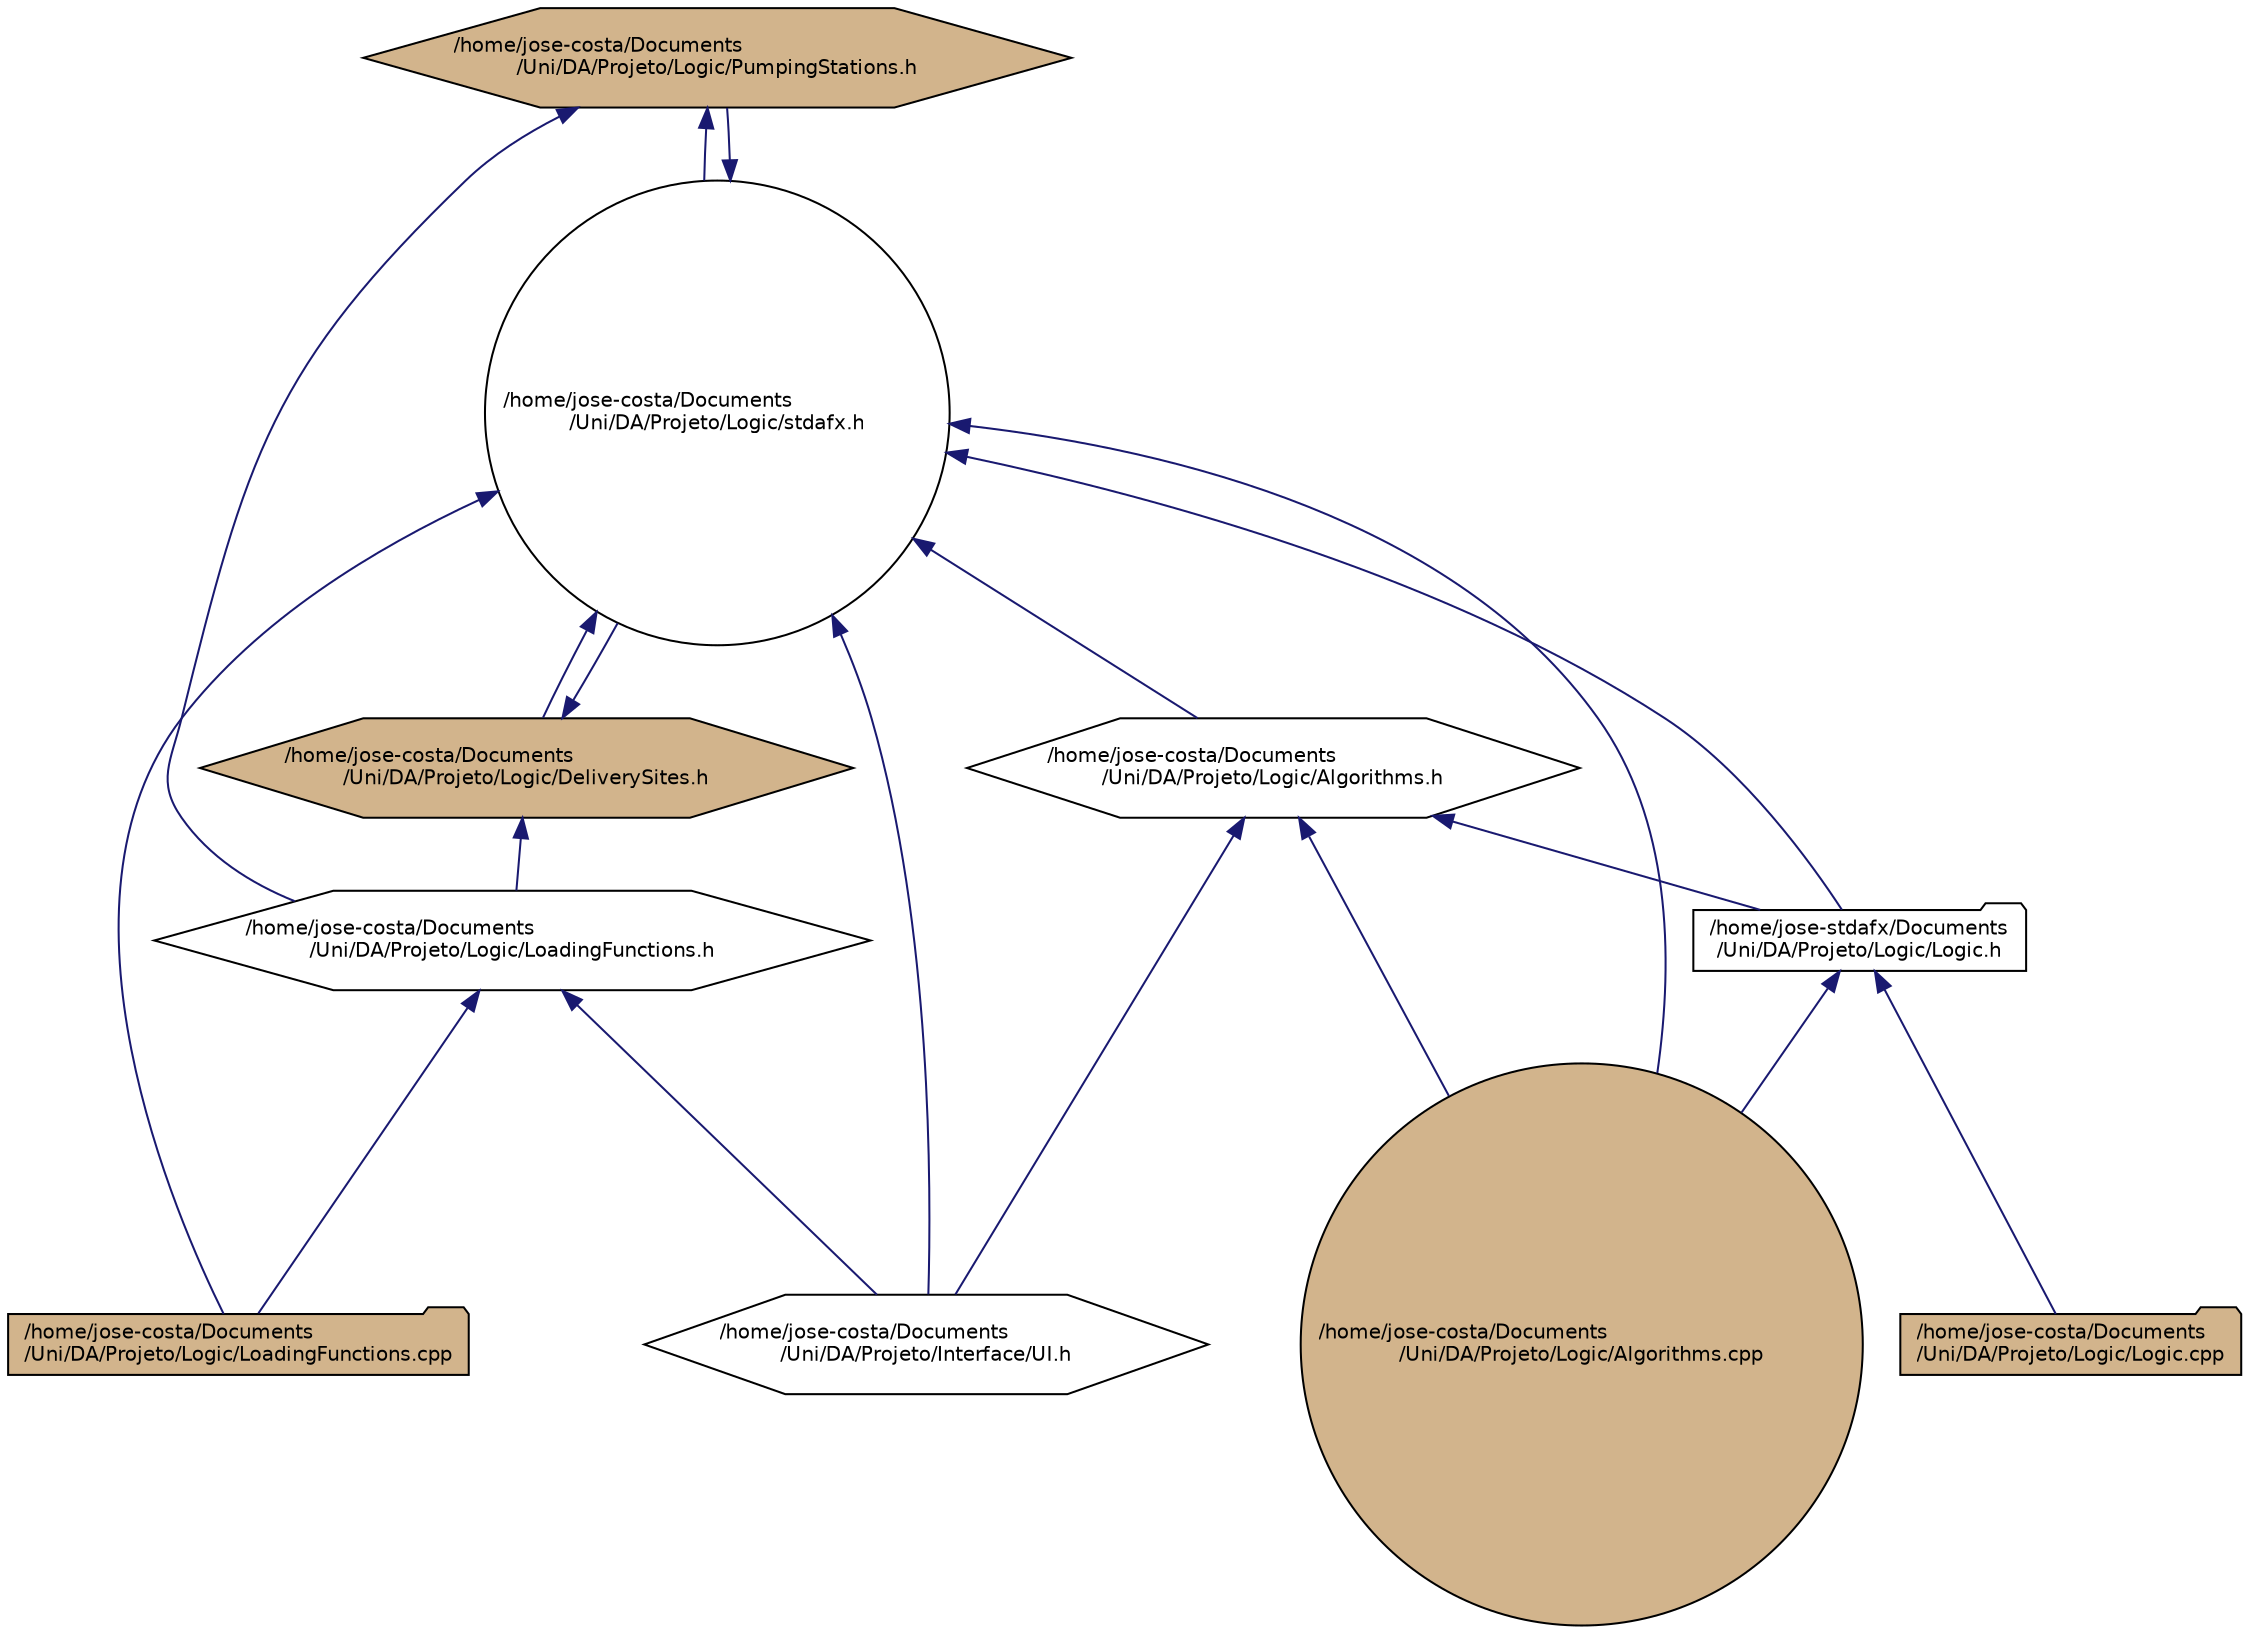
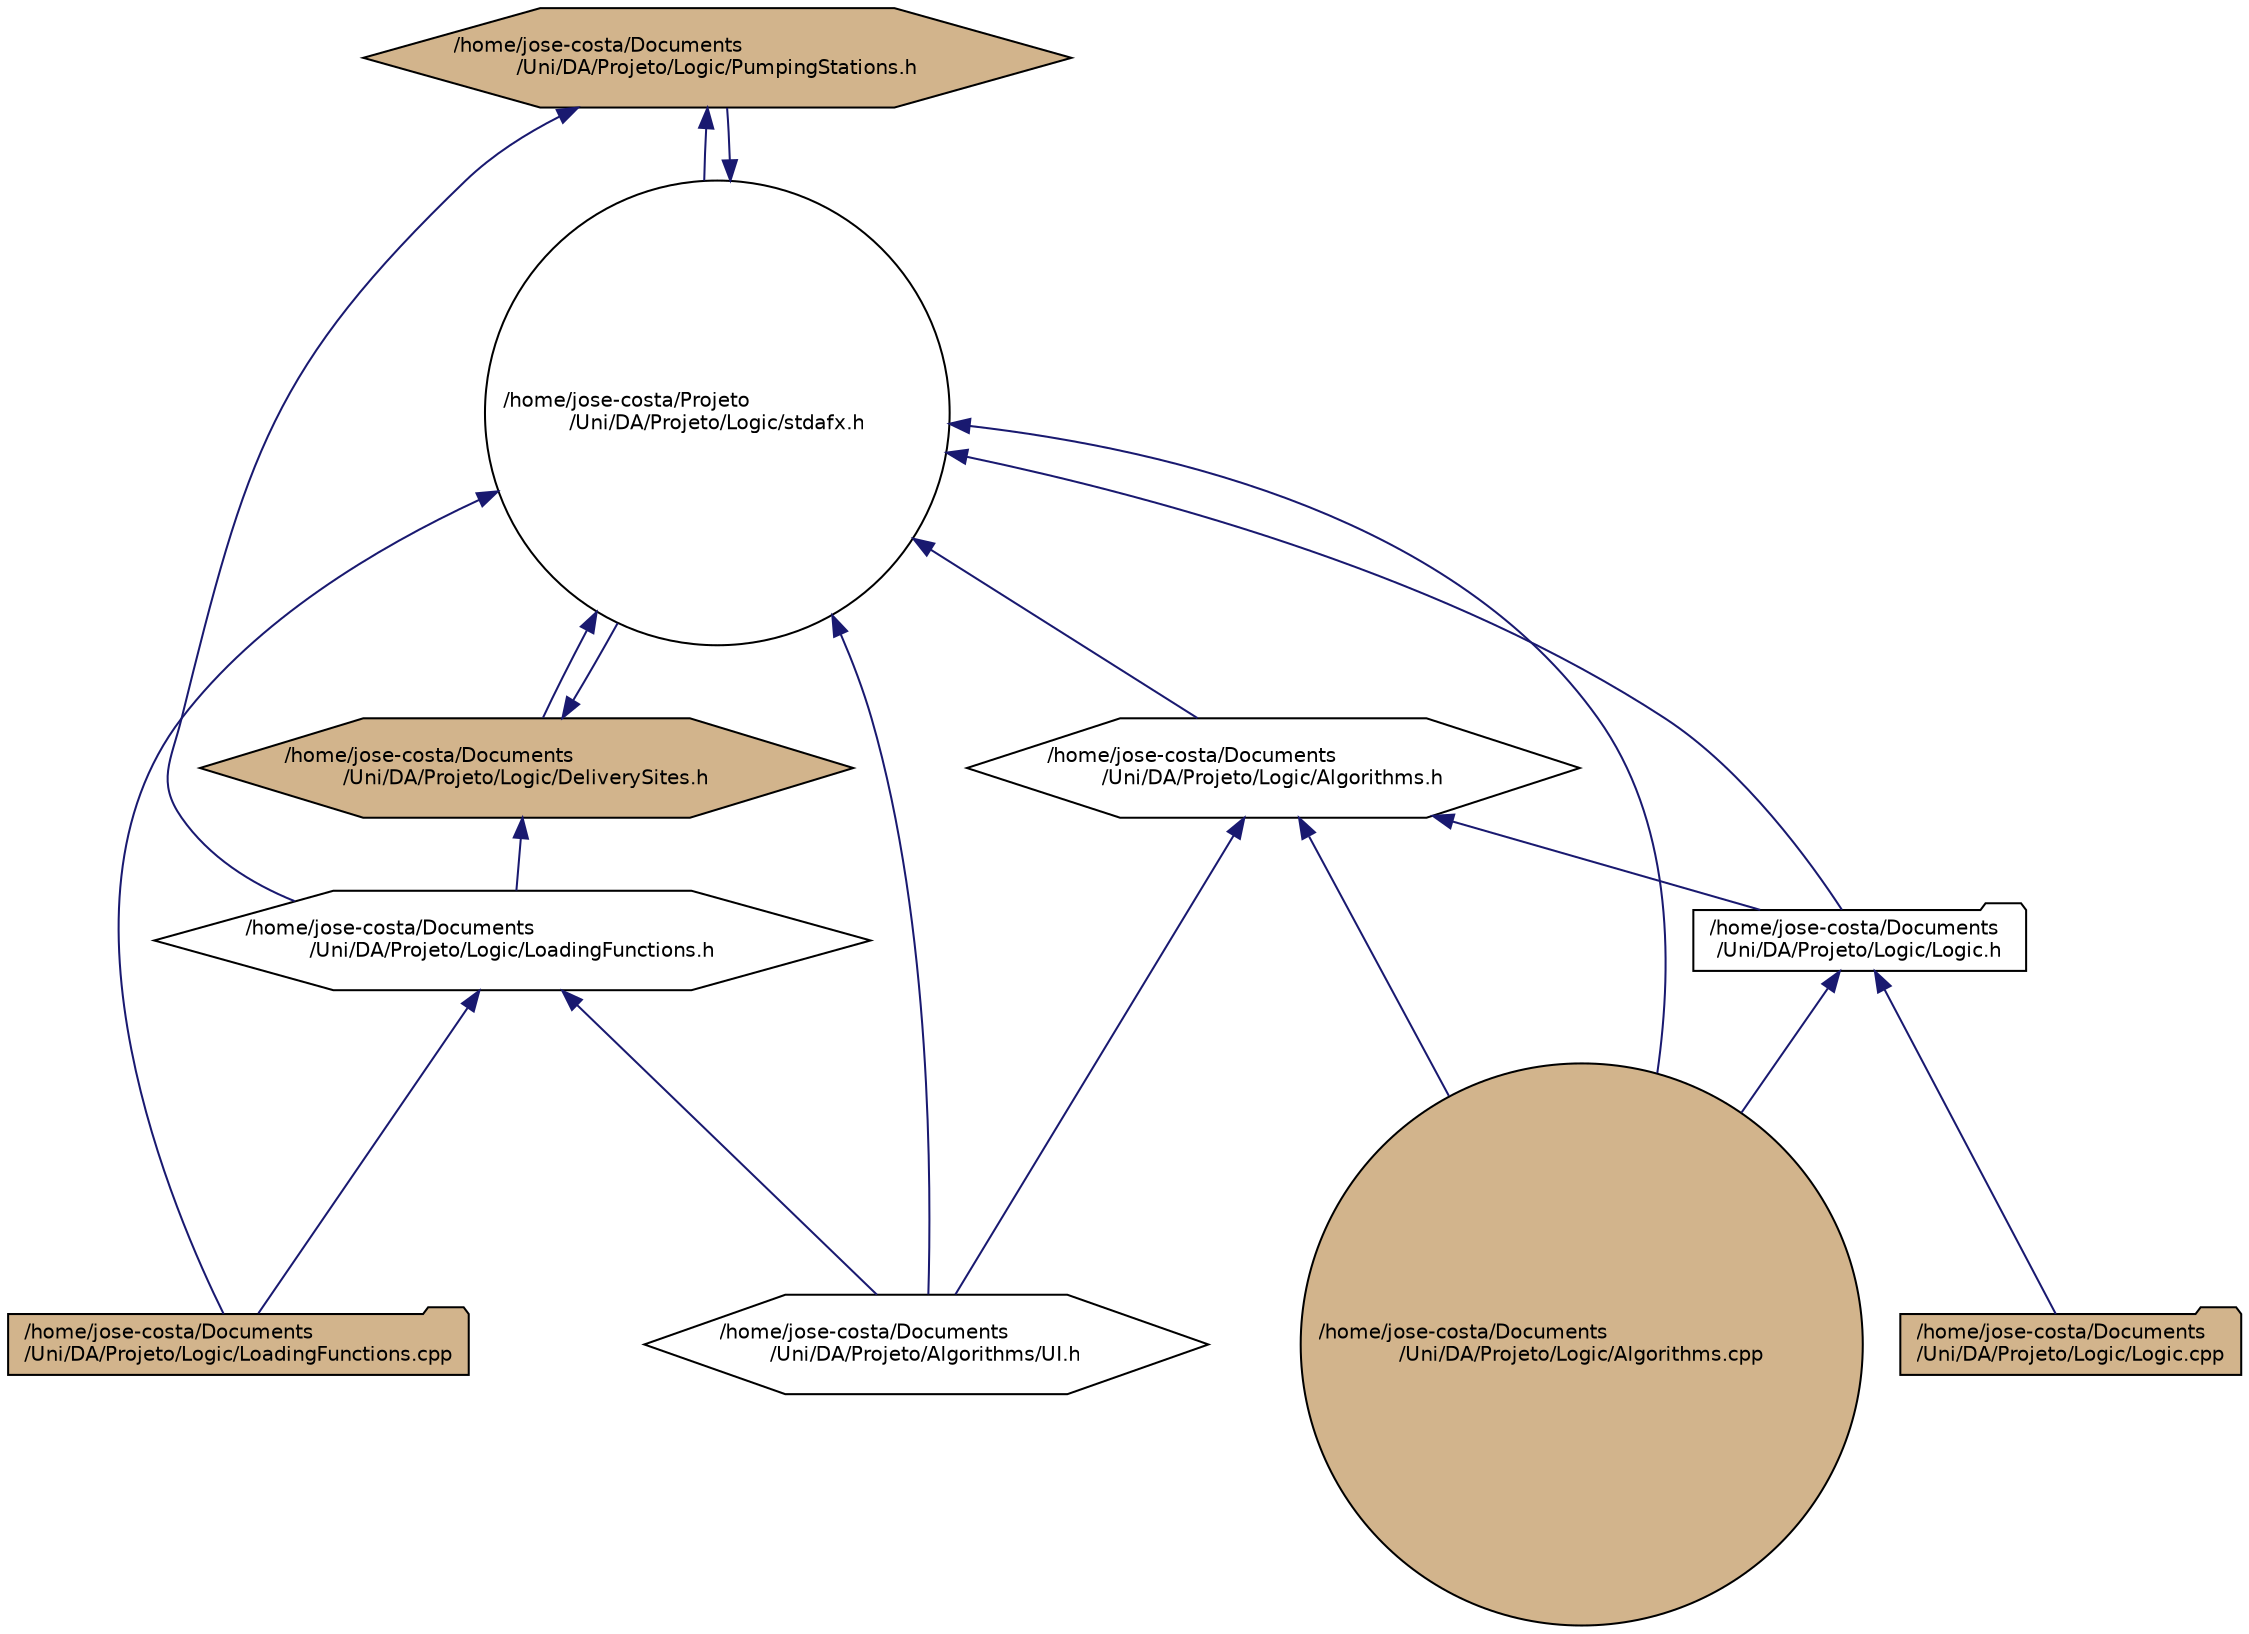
(717, 413) -> (717, 413)
(1860, 940) -> (1860, 940)
(926, 1344) -> (926, 1344)
